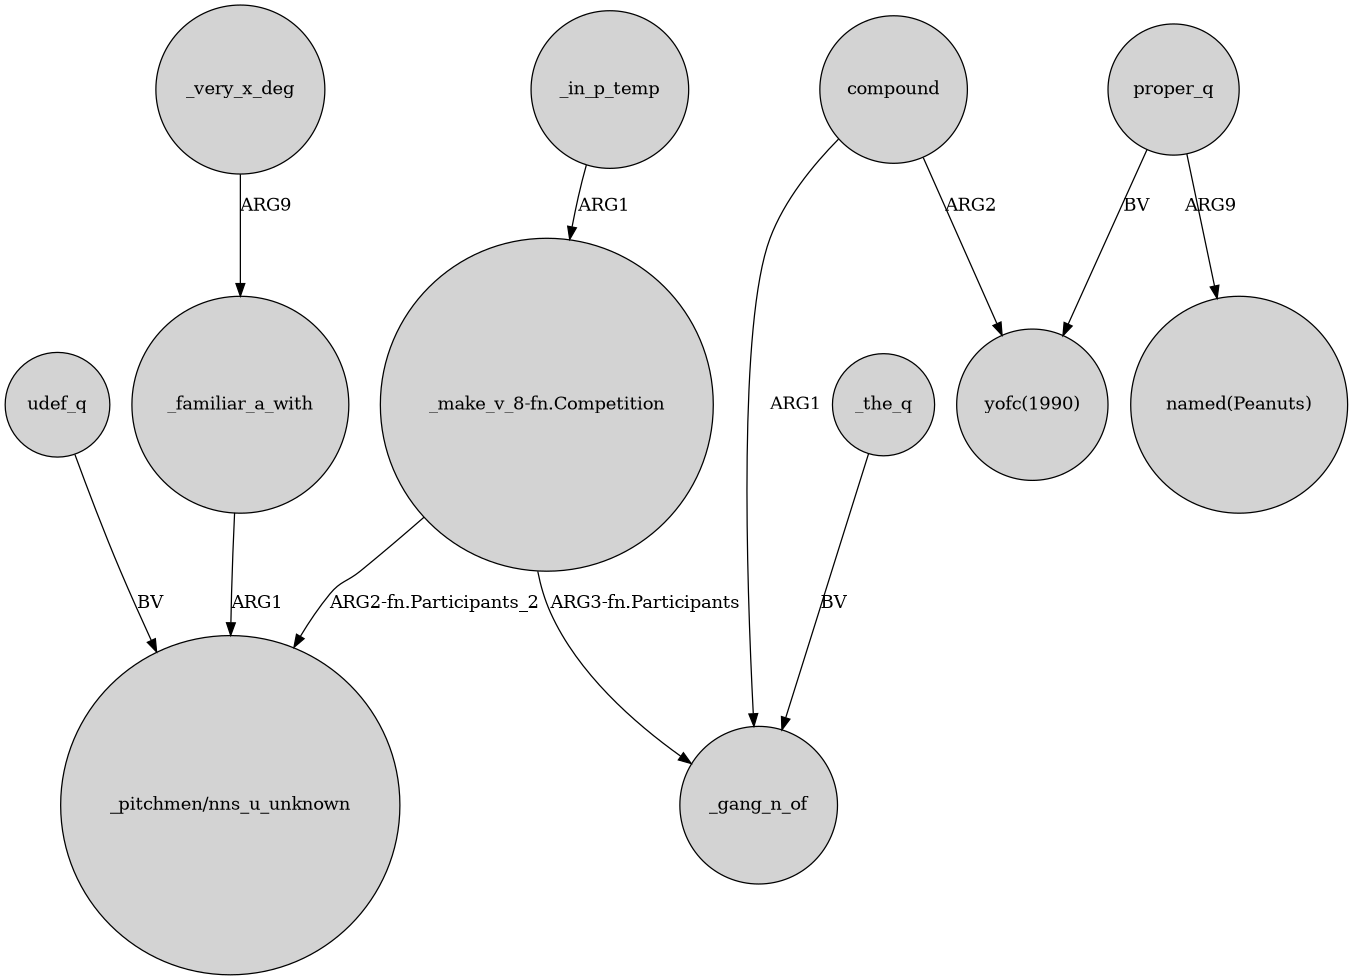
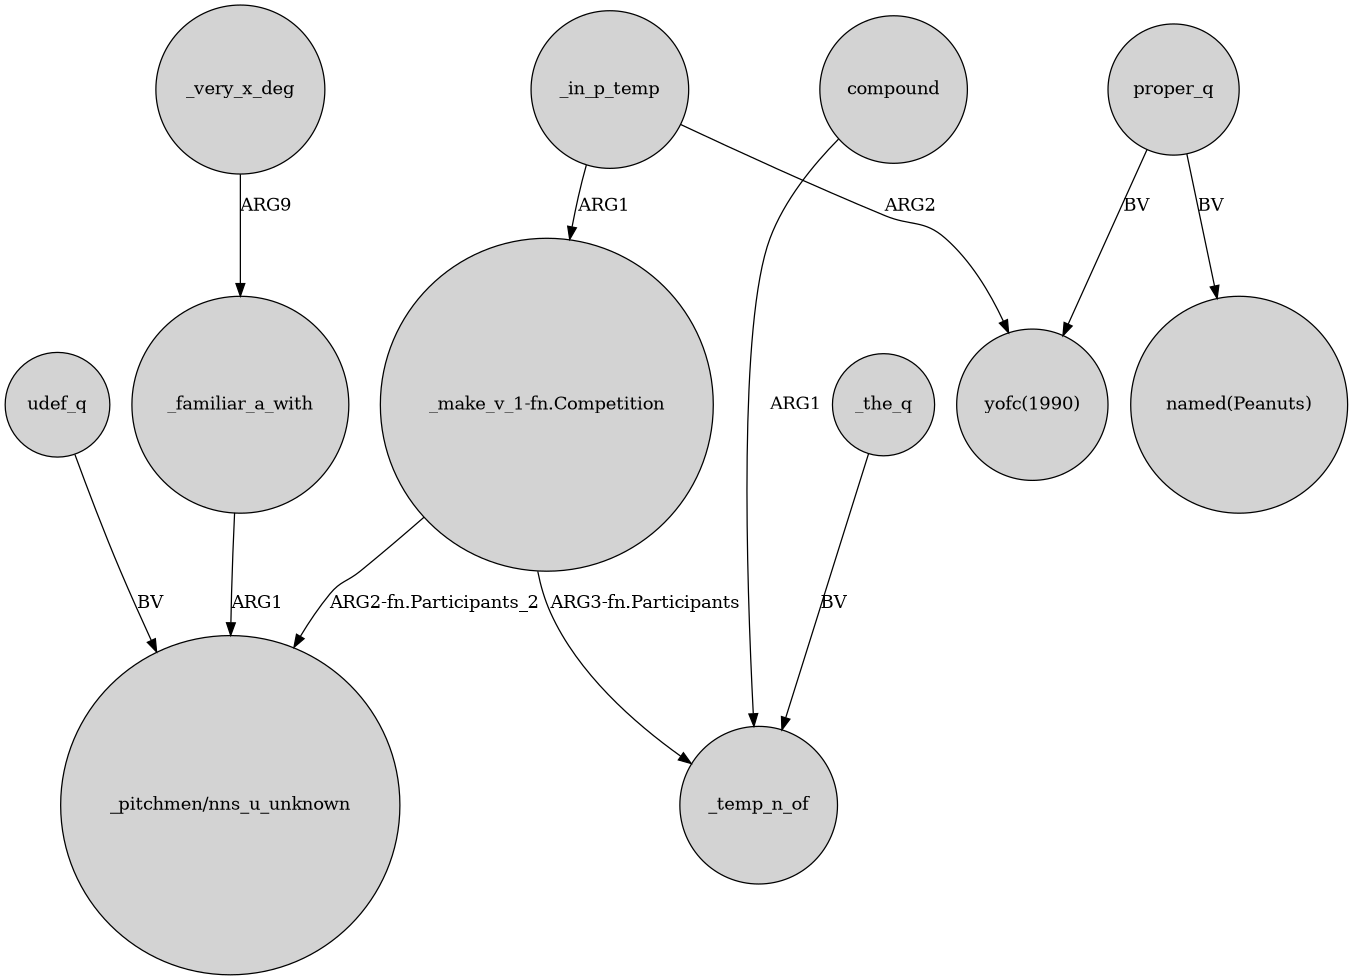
(1211, 206) -> (1211, 206)
(960, 241) -> (859, 205)
(547, 405) -> (547, 405)
(759, 805) -> (759, 805)
